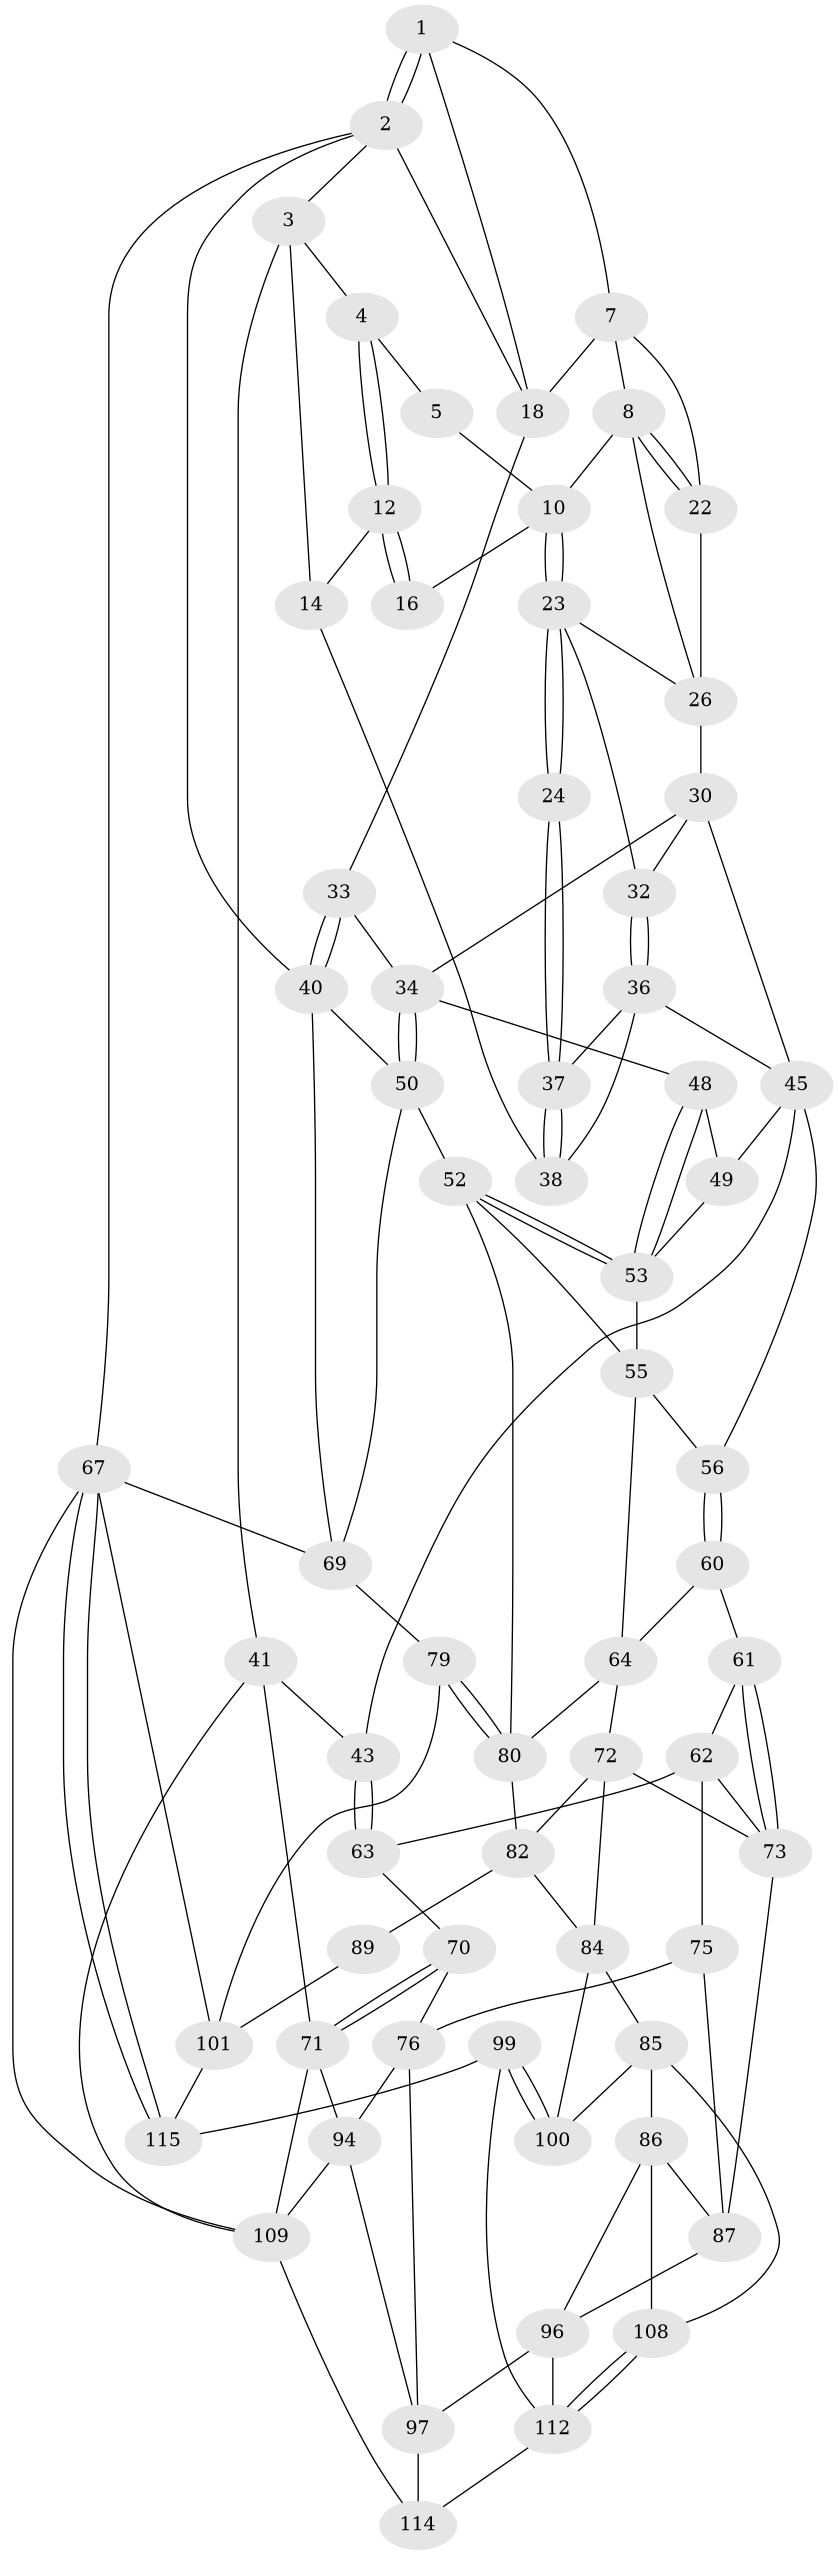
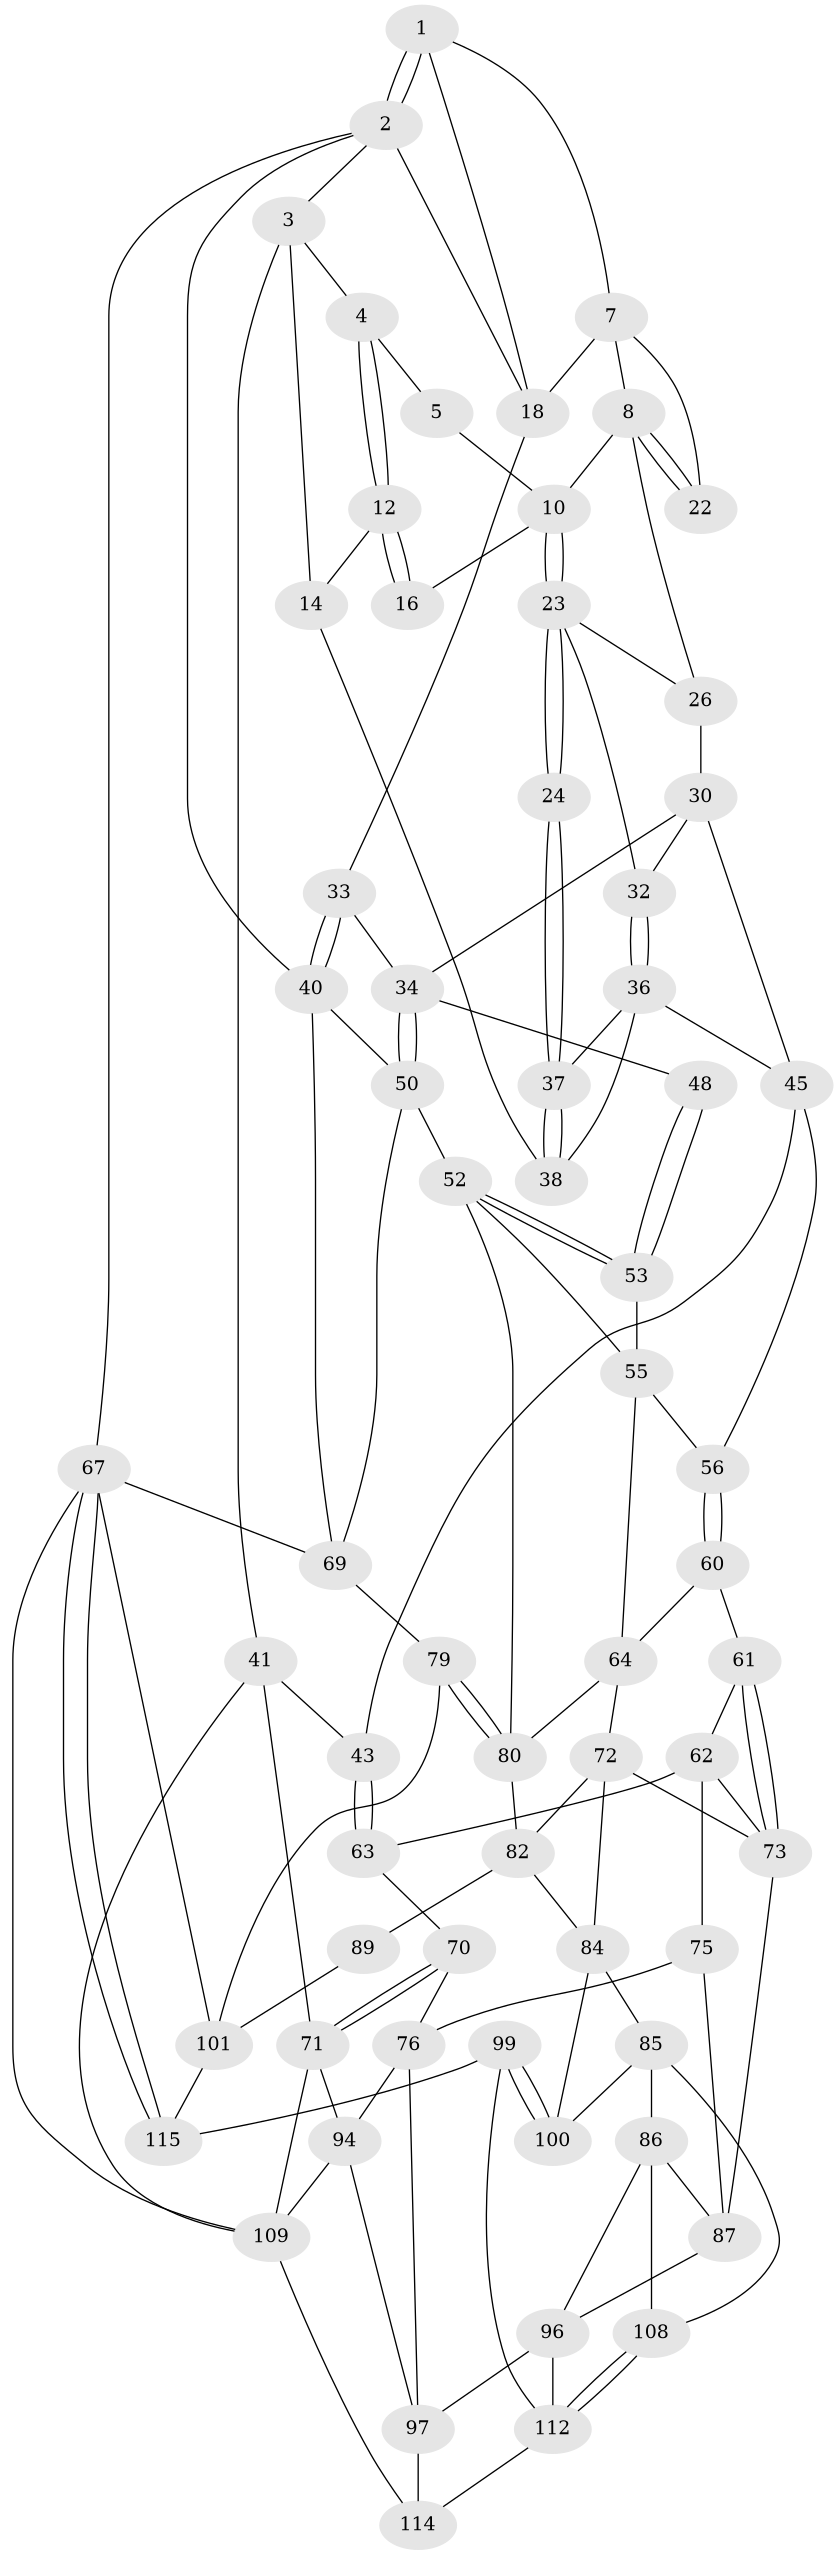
(701, 605) -> none
(722, 1181) -> none
